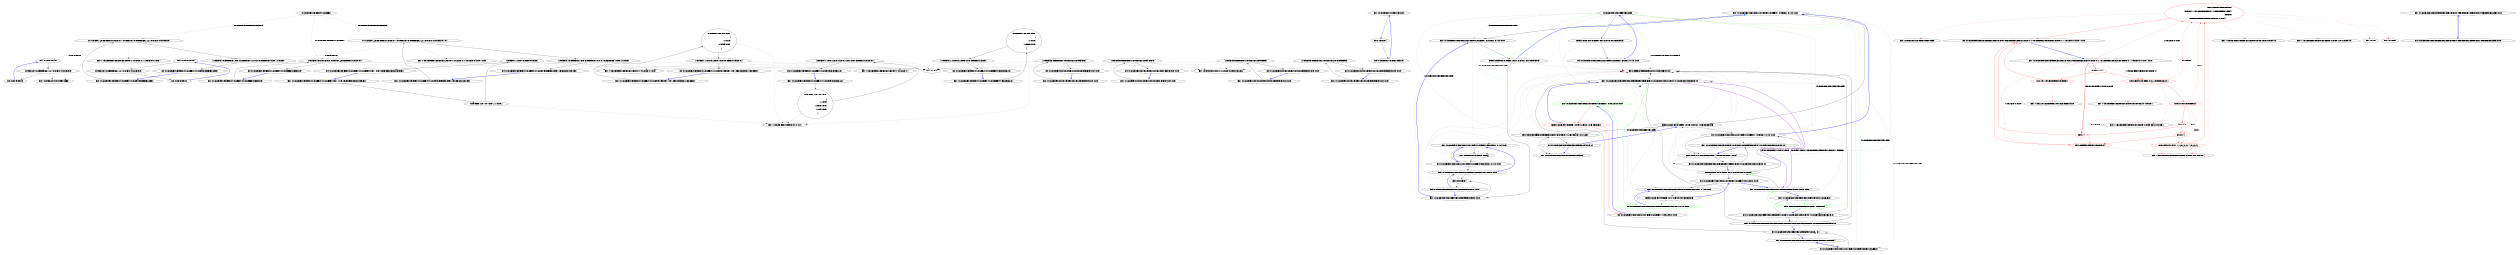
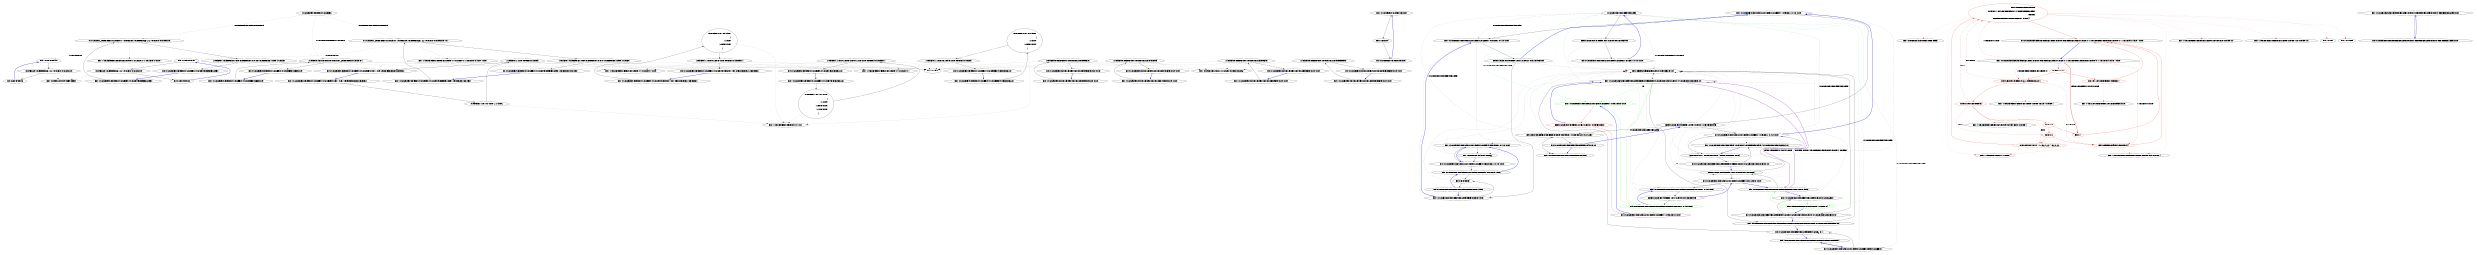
none -> (1995, 155)
